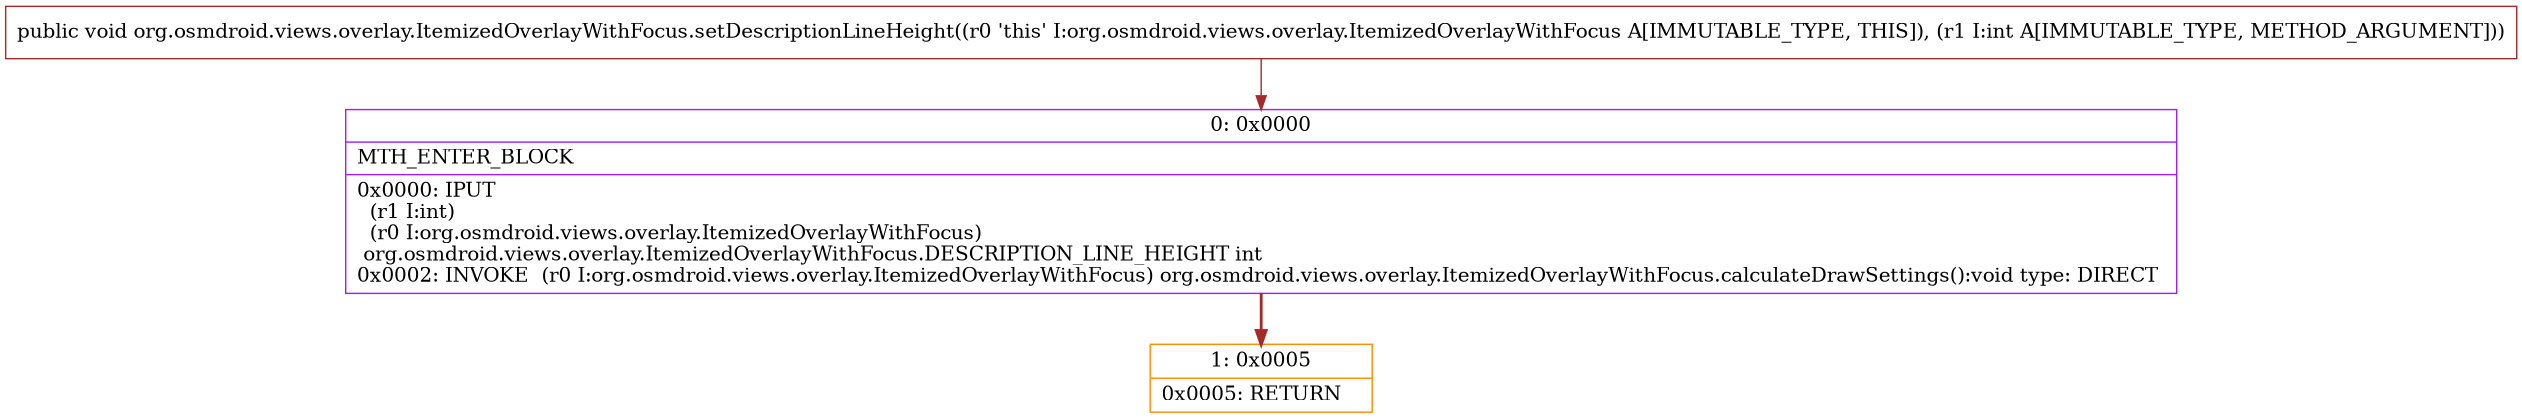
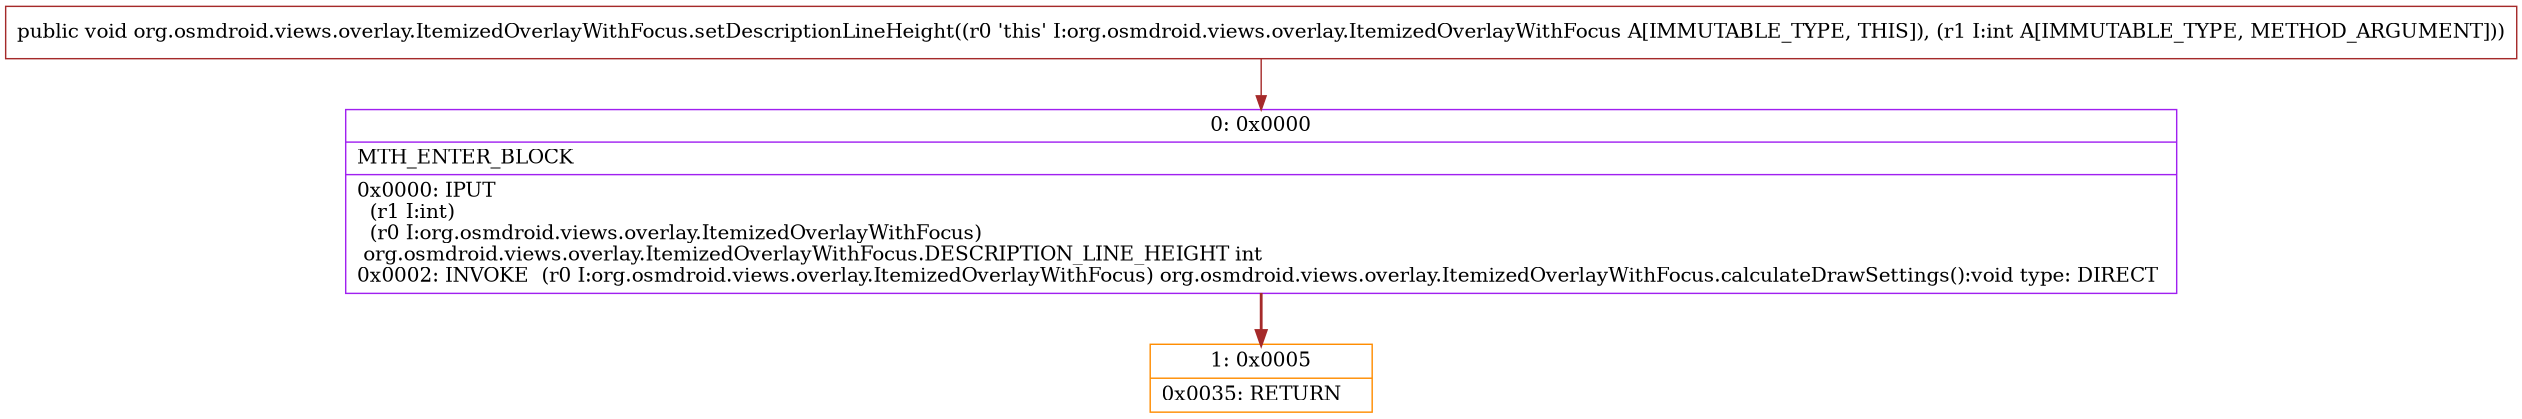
(1261, 394) -> (1261, 394)
